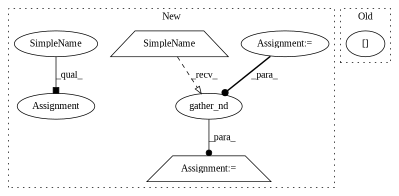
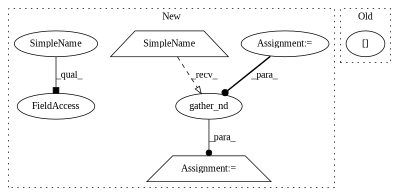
(56, 106) -> (56, 106)
